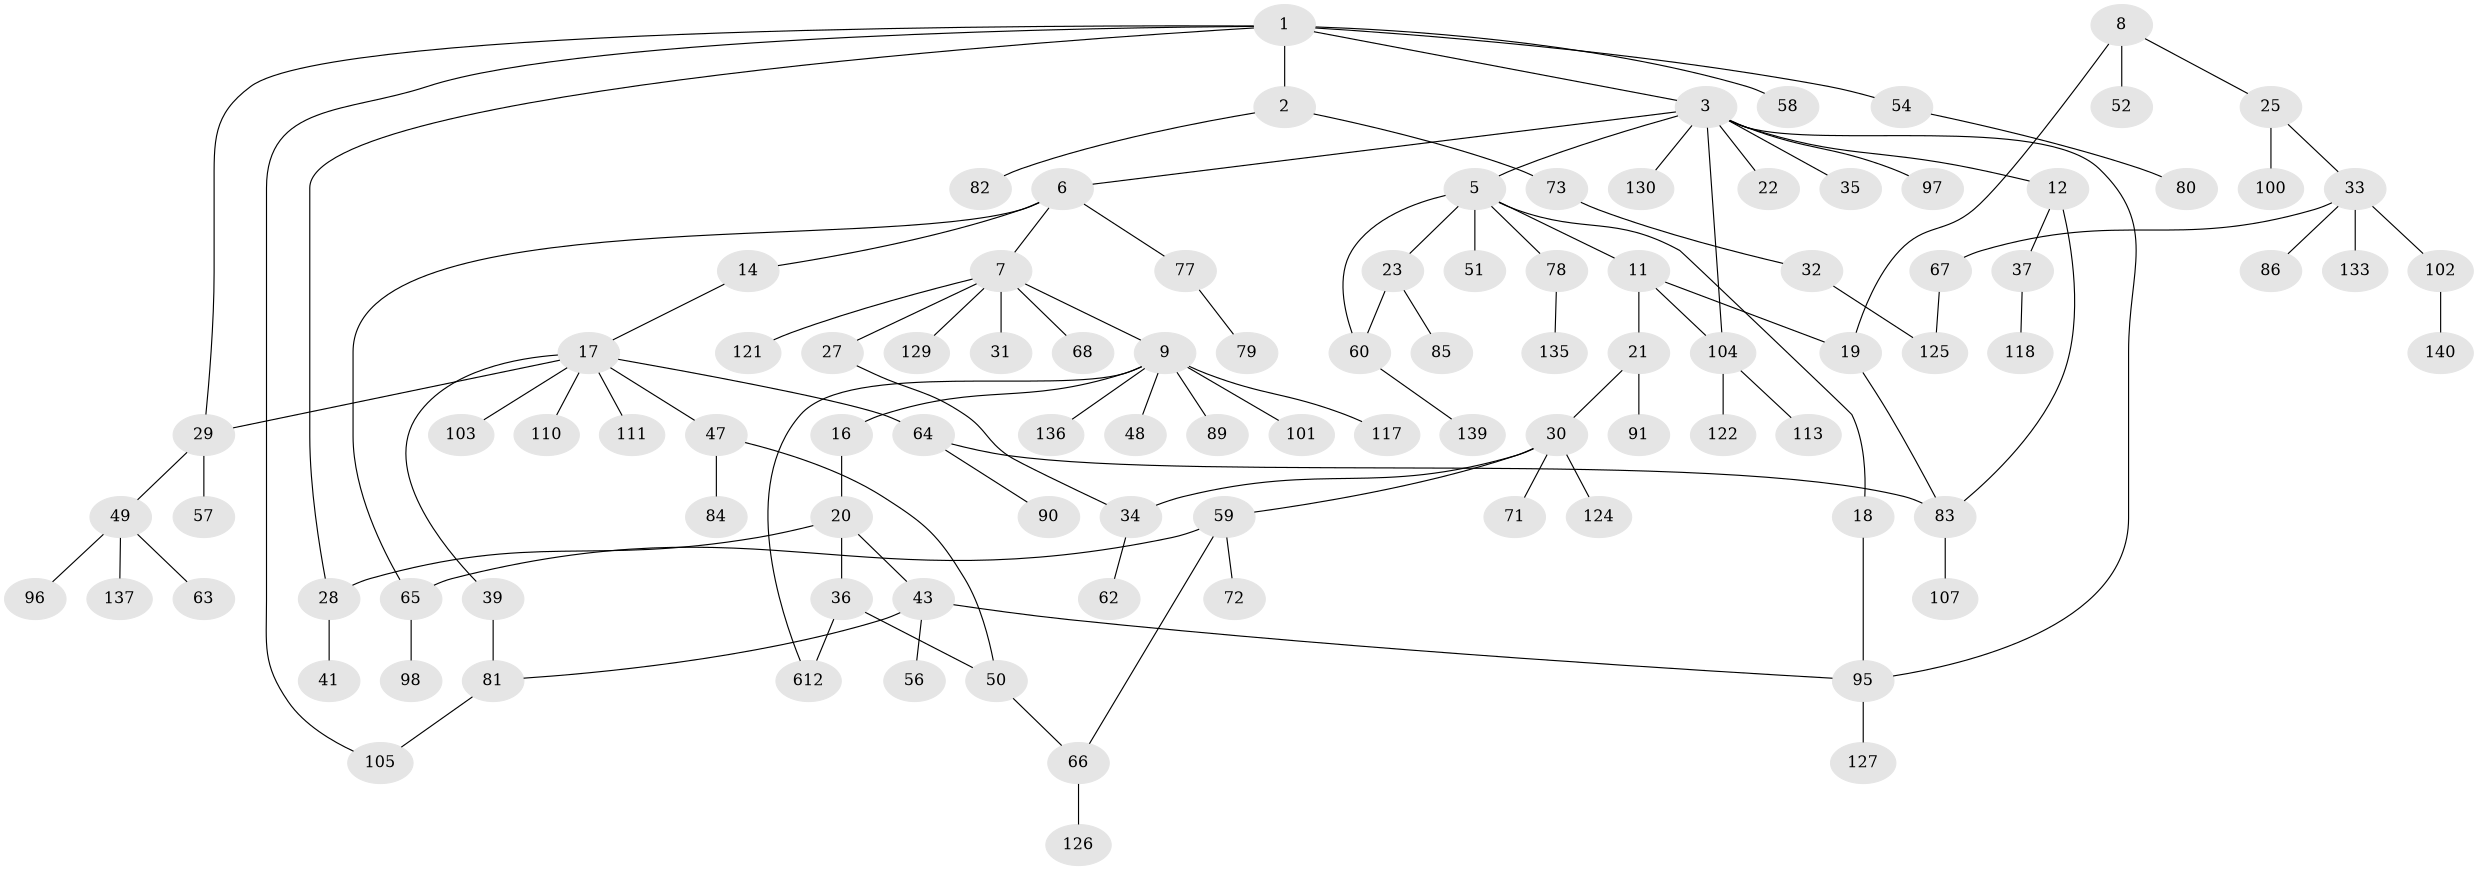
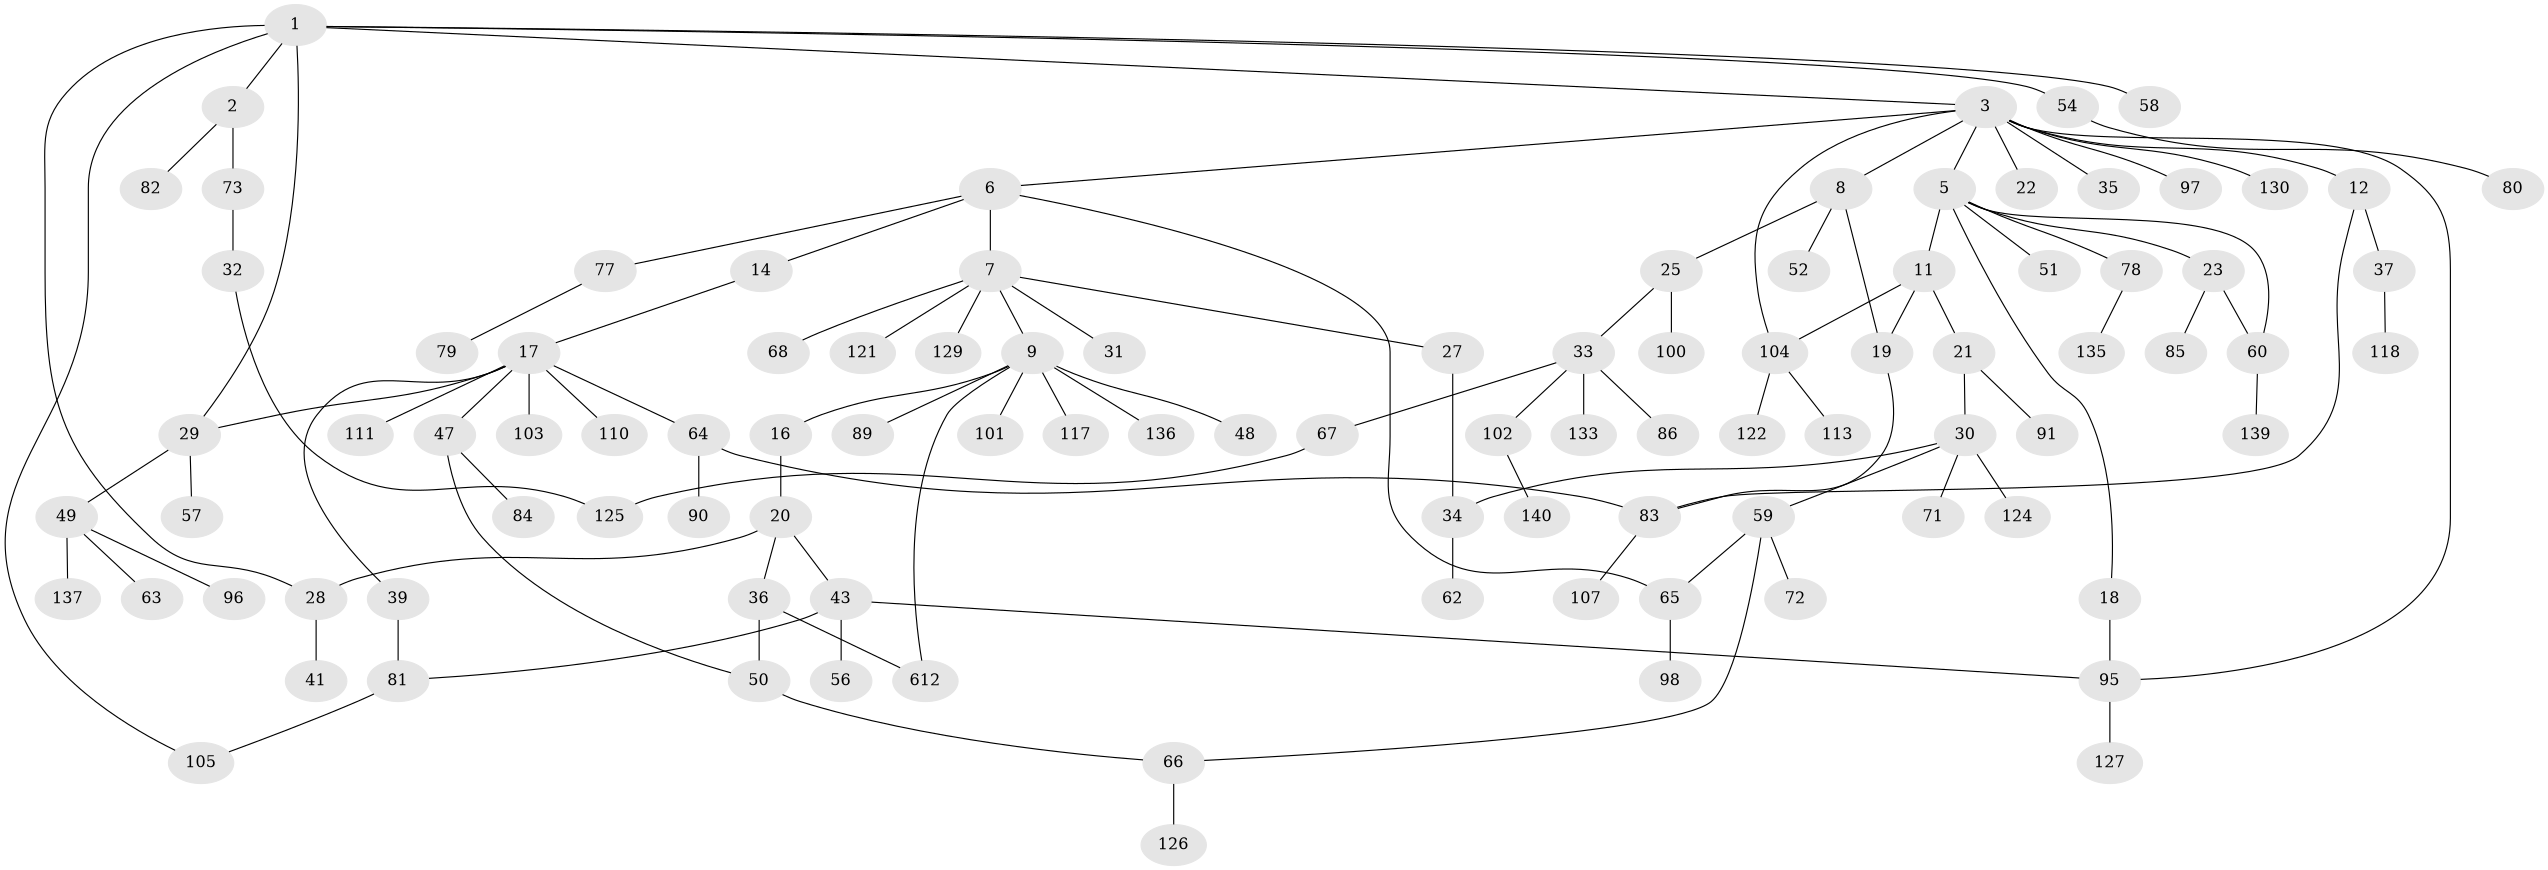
none -> (1914, 148)
